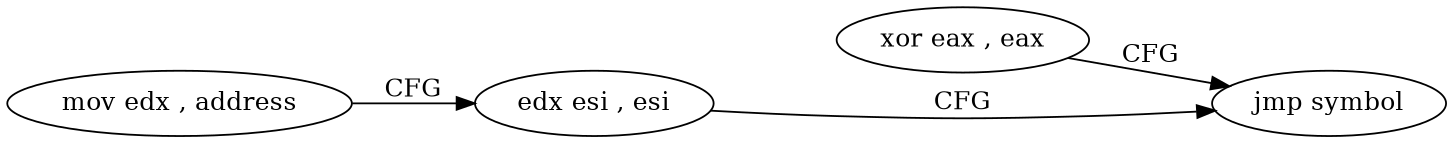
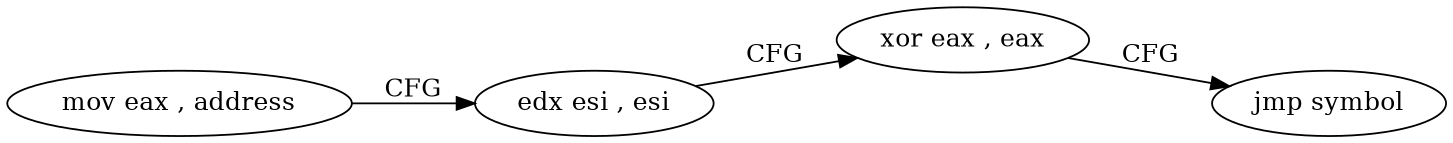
(180, 103) -> (180, 103)
(954, 118) -> (767, 74)
